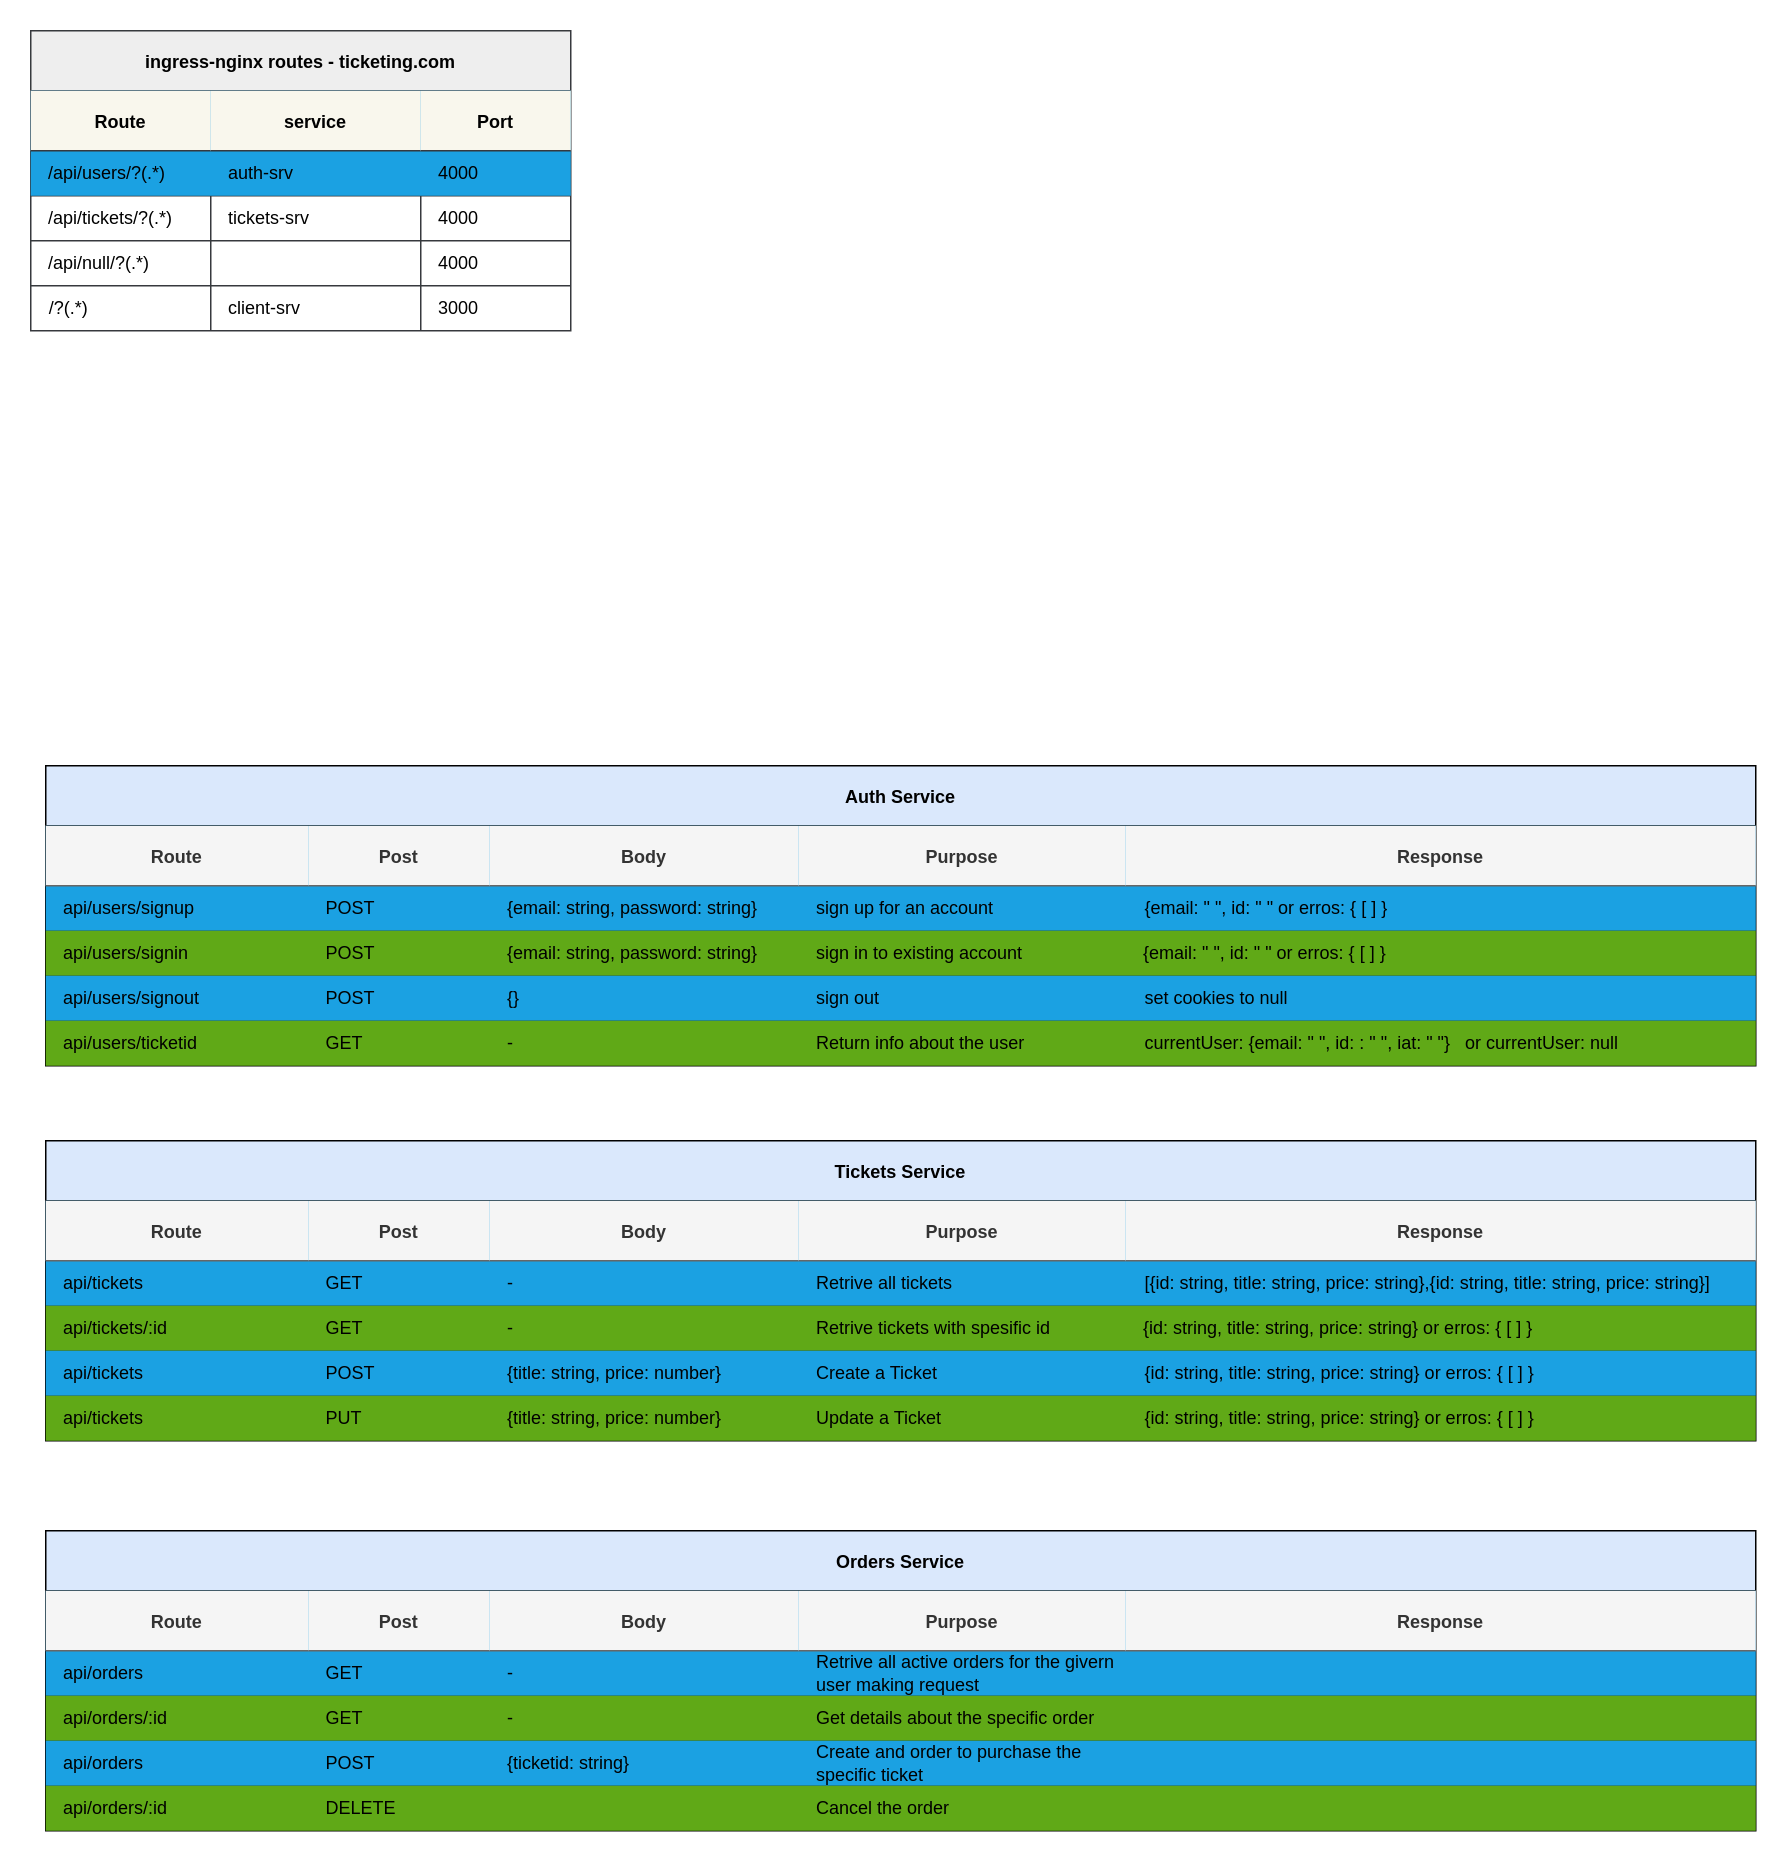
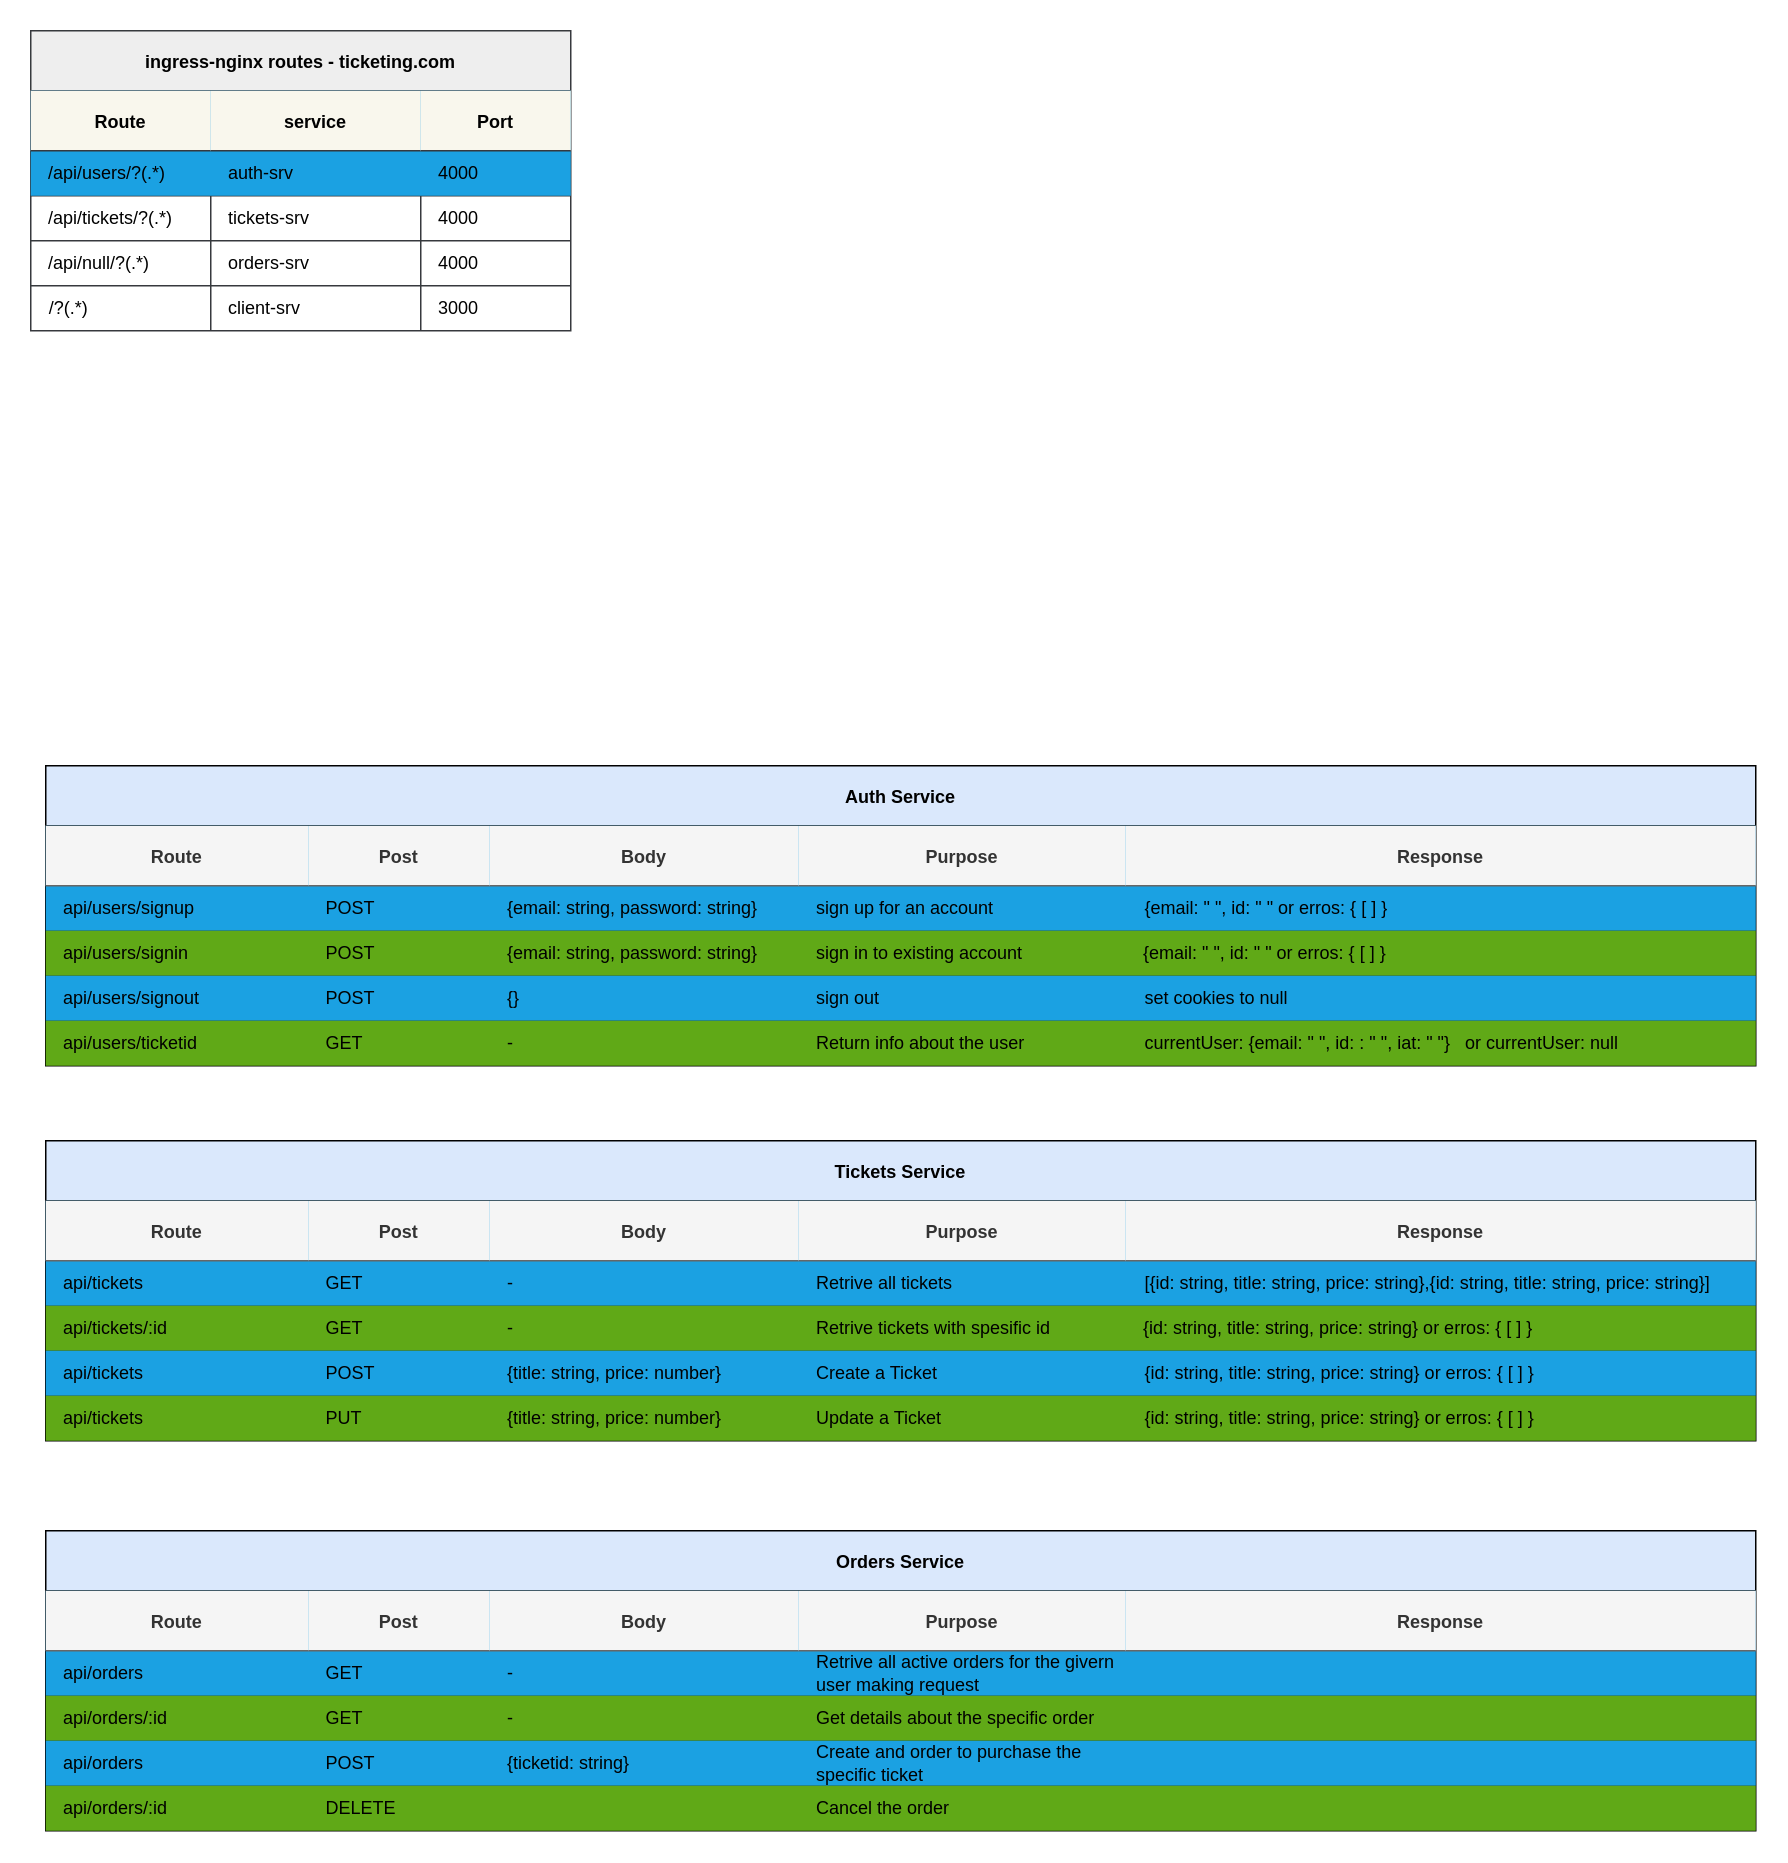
none -> (286, 263)
